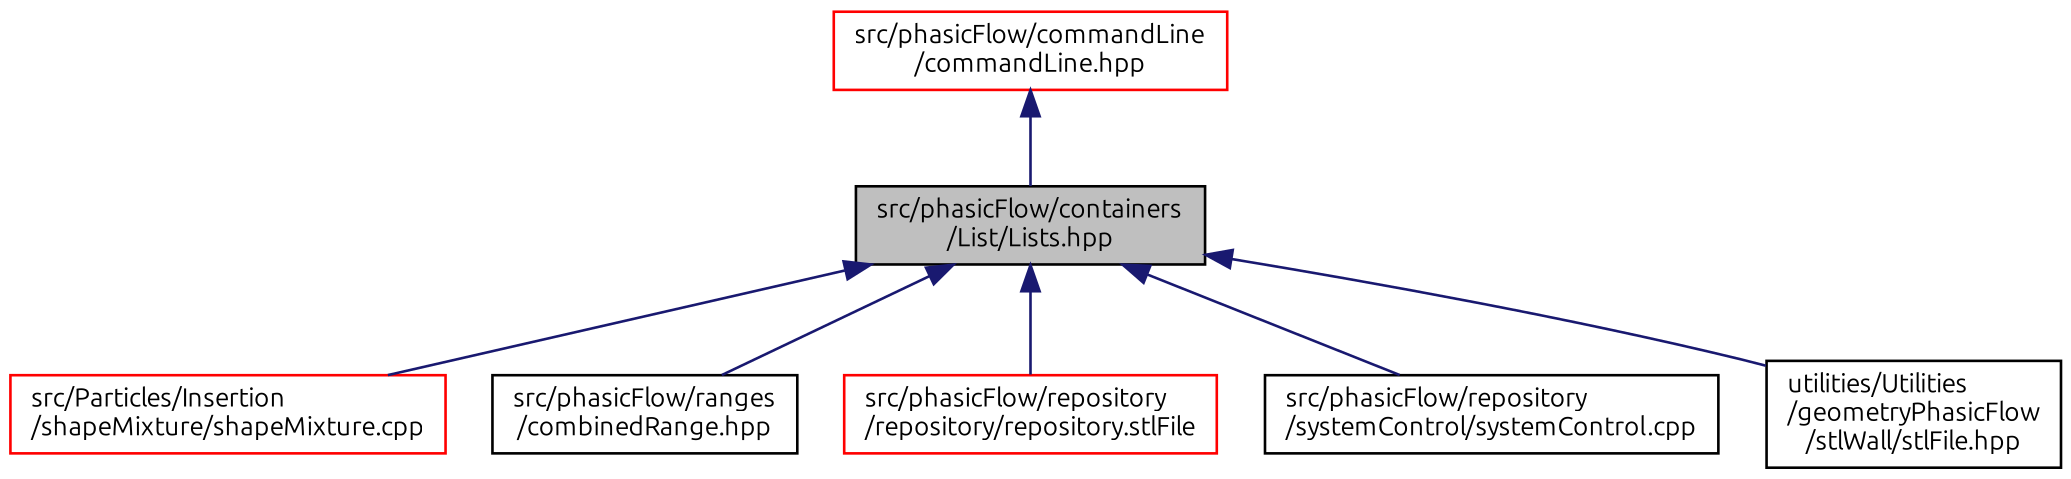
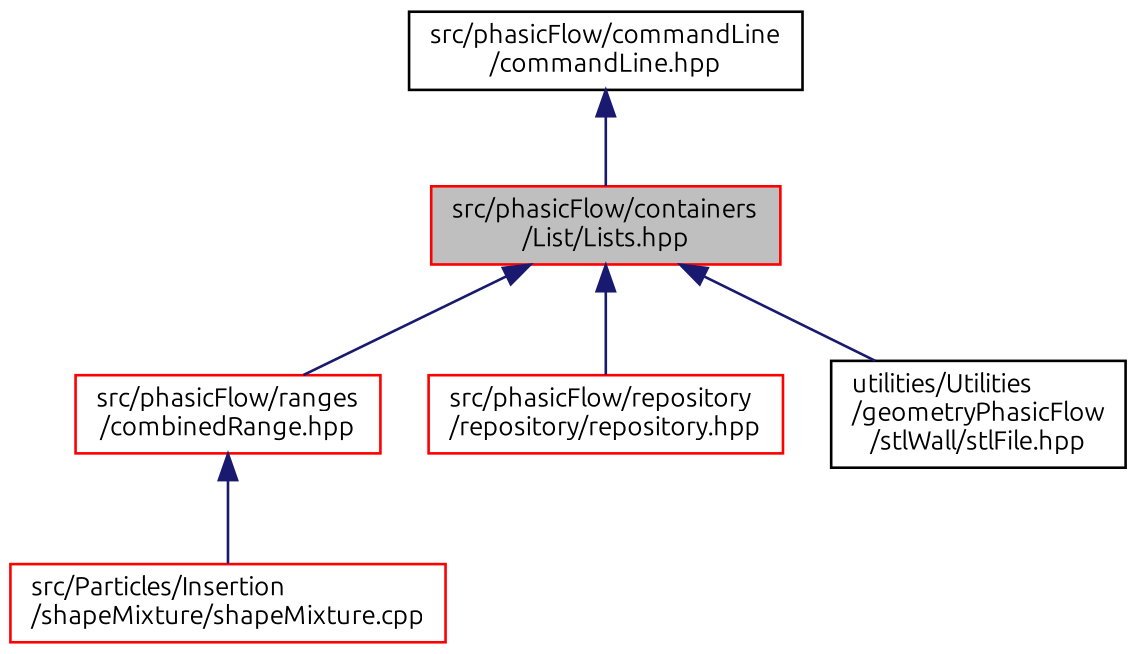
(1030, 51) -> (606, 51)
(1030, 225) -> (606, 225)
(616, 323) -> (228, 522)
(645, 414) -> (228, 414)
(1030, 414) -> (606, 414)
(1492, 414) -> none
